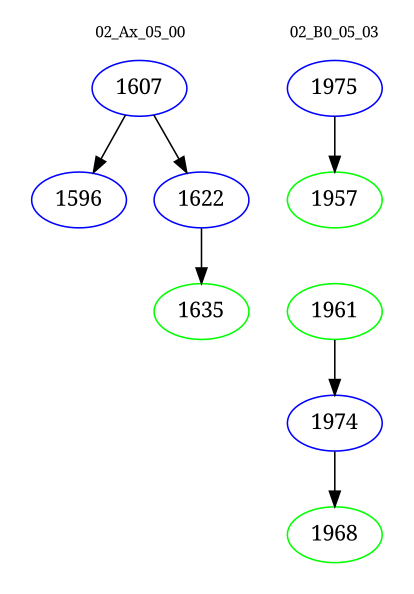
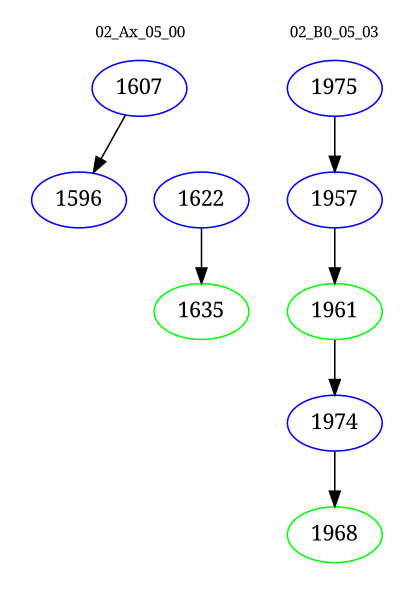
(166, 137) -> none
(335, 200) -> (335, 200)
none -> (335, 248)
